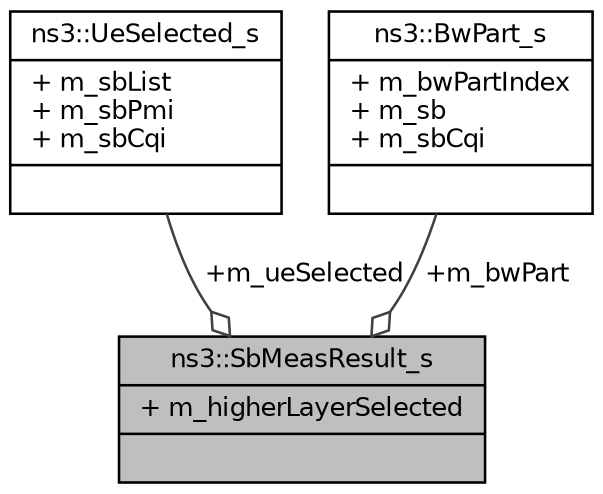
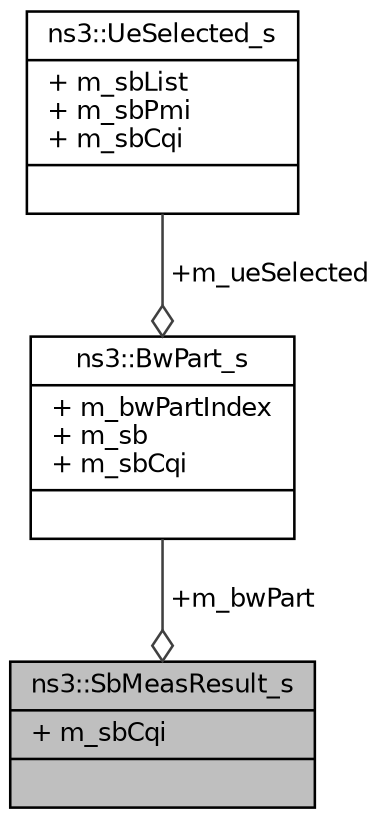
(185, 264) -> (163, 260)
(302, 408) -> (100, 733)
